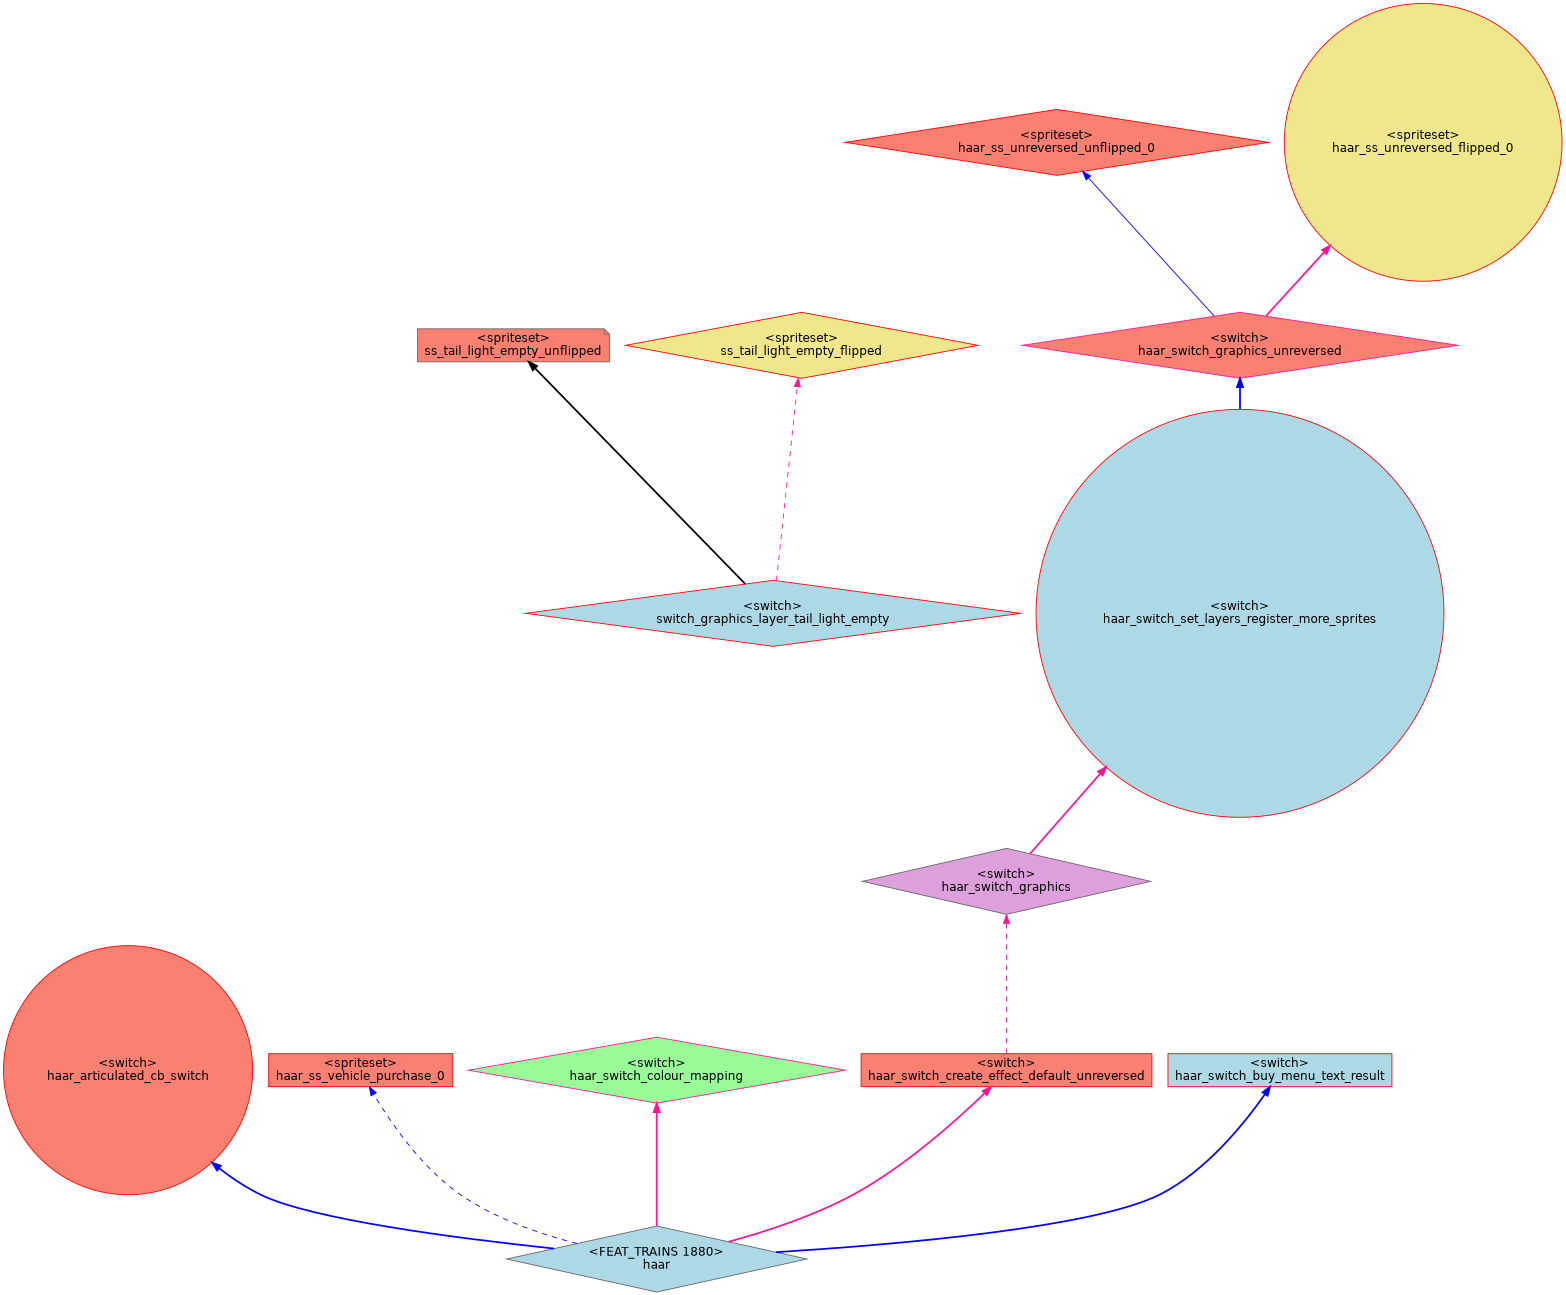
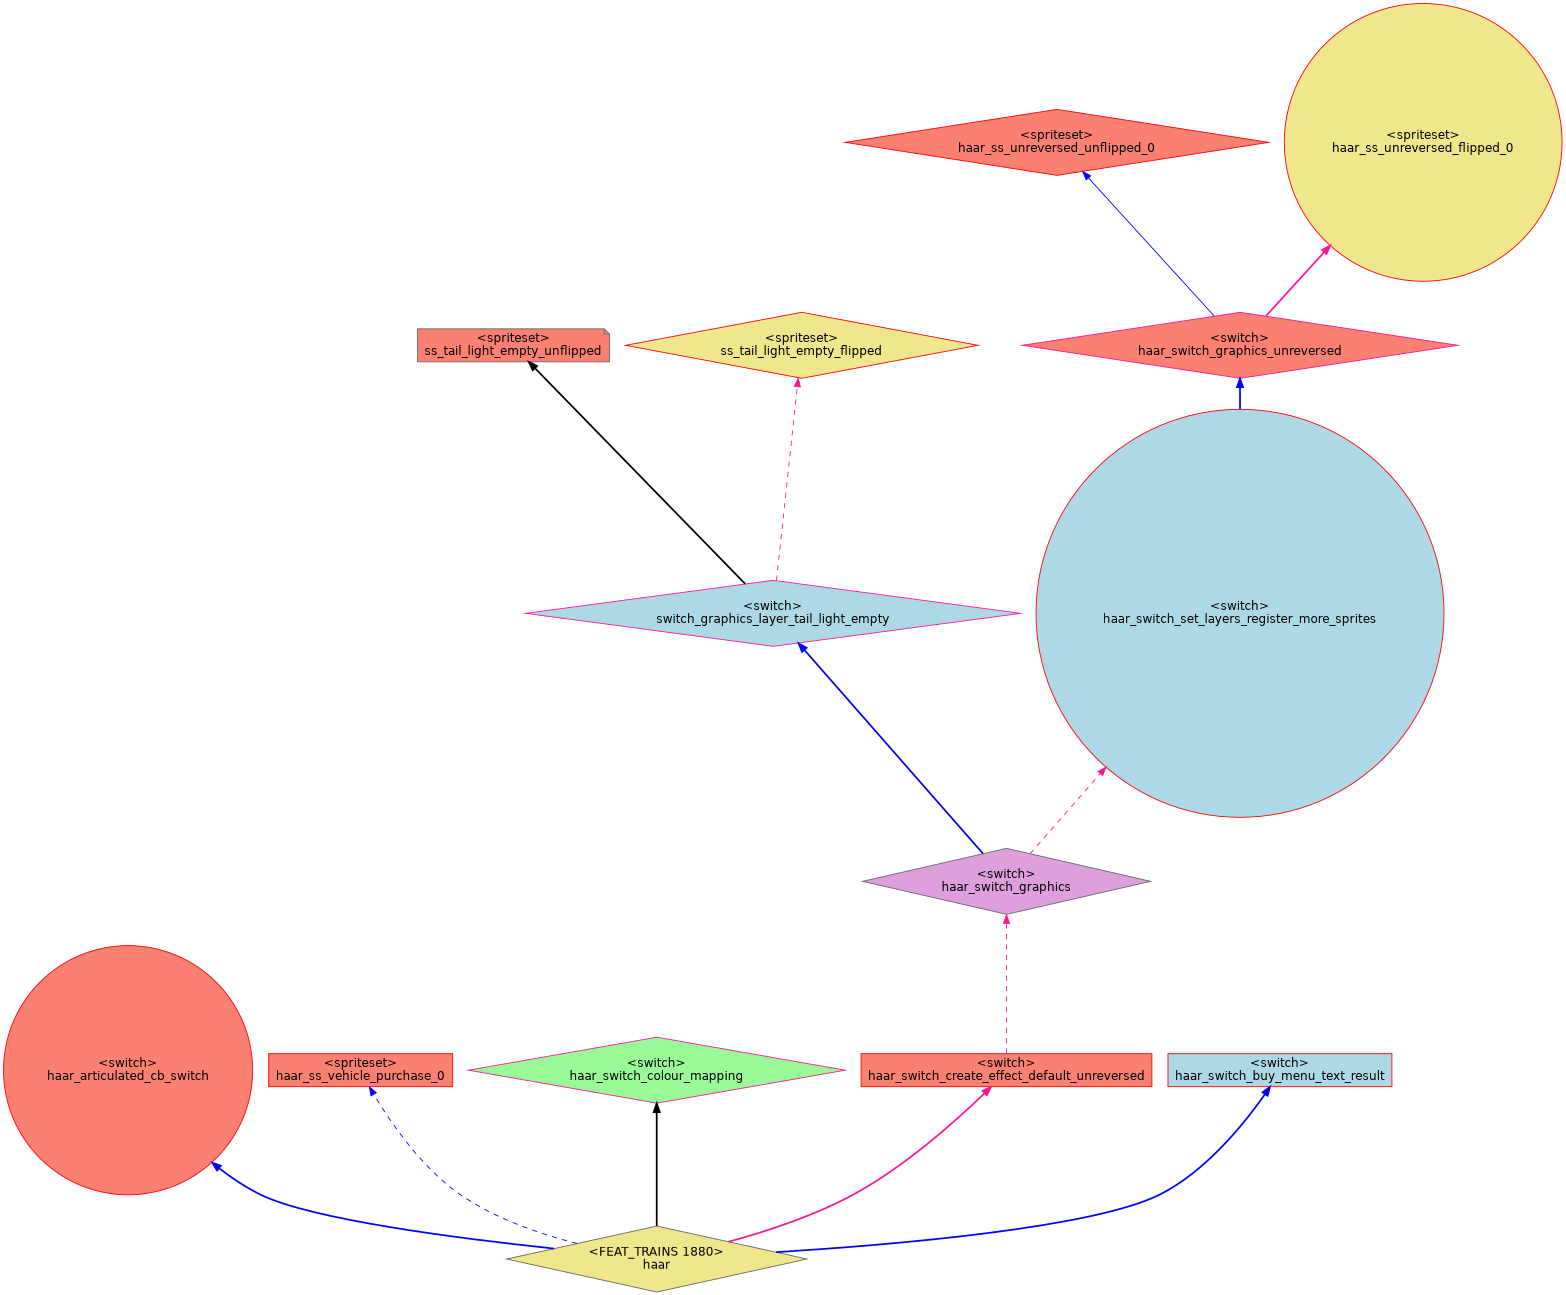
(773, 613) -> (773, 613)
none -> (894, 752)
(1065, 814) -> (1065, 814)
(657, 1169) -> (657, 1169)
(657, 1259) -> (657, 1259)
